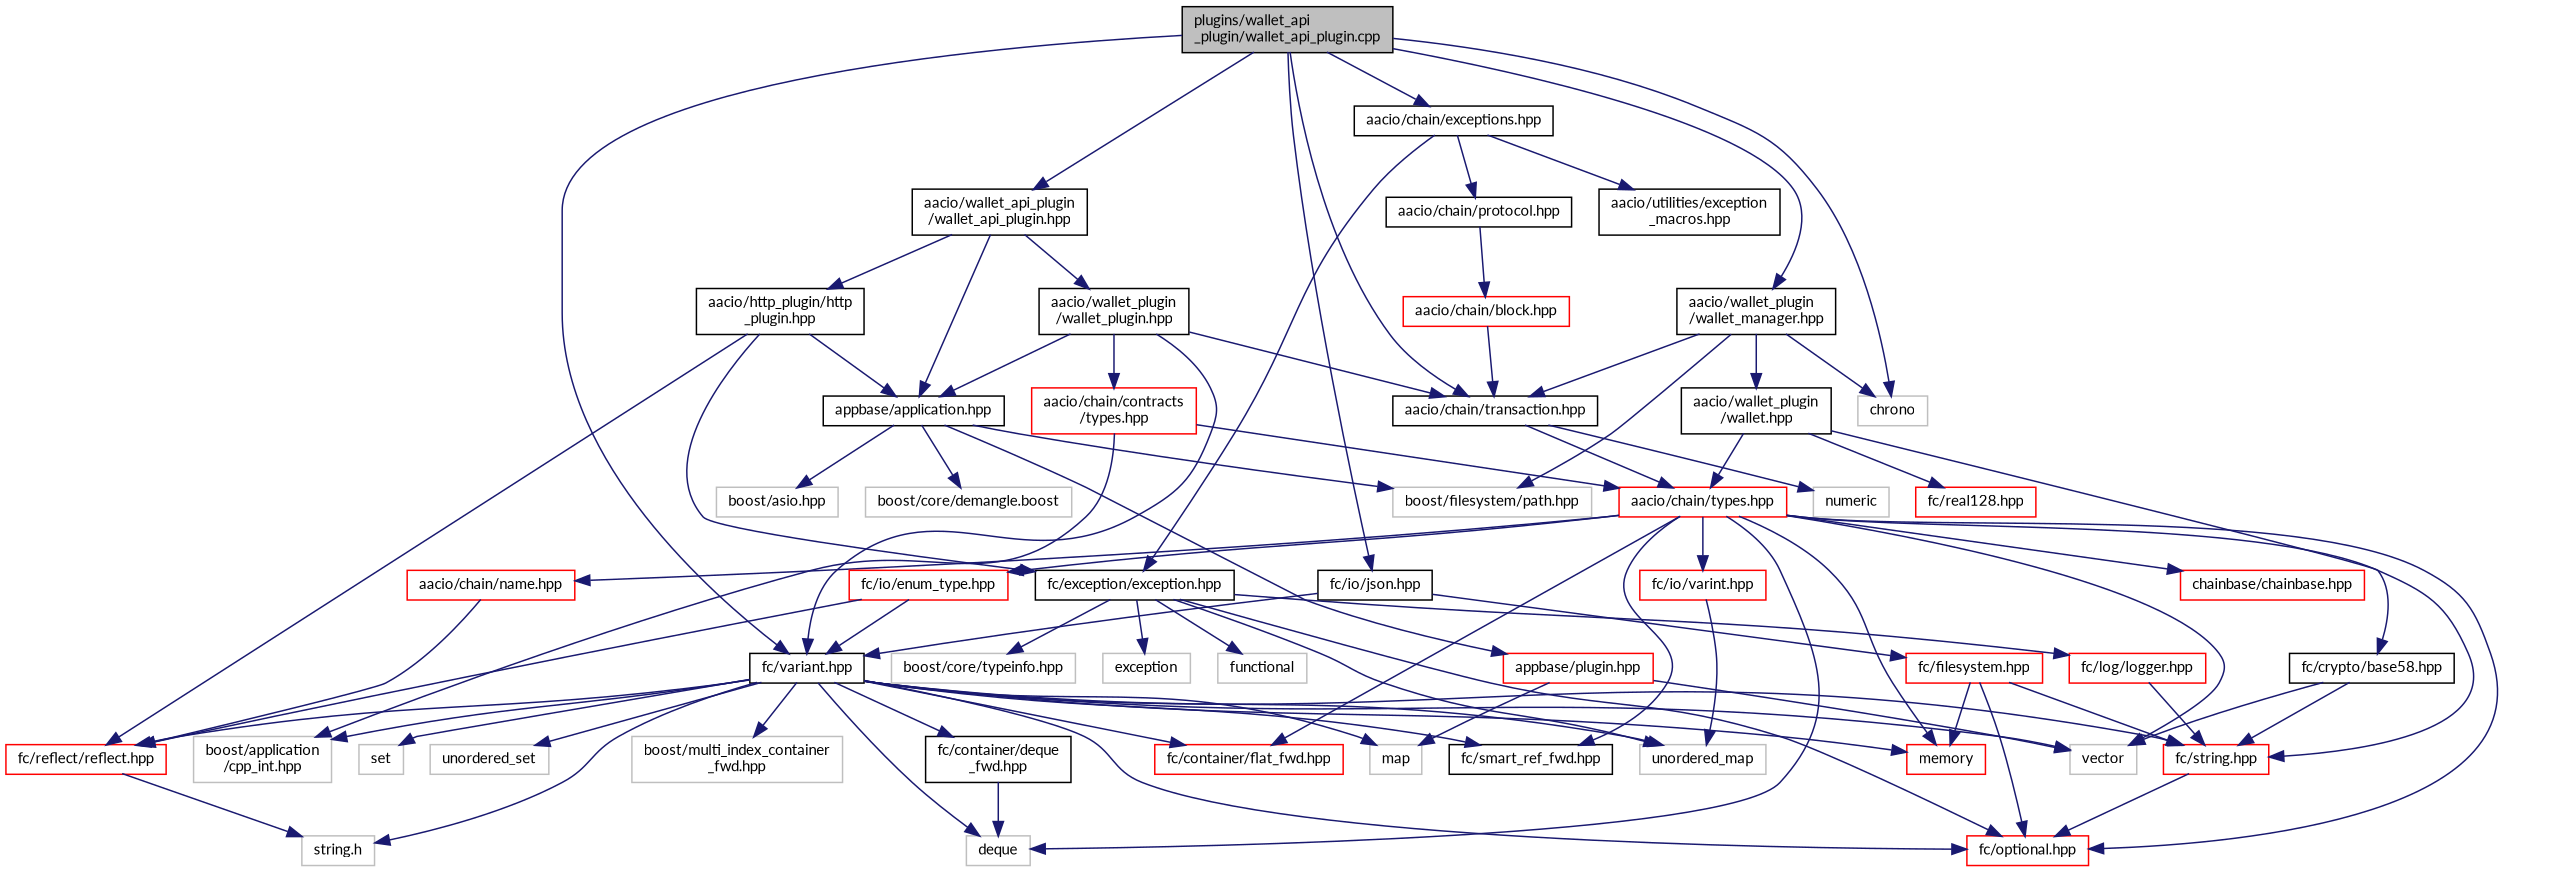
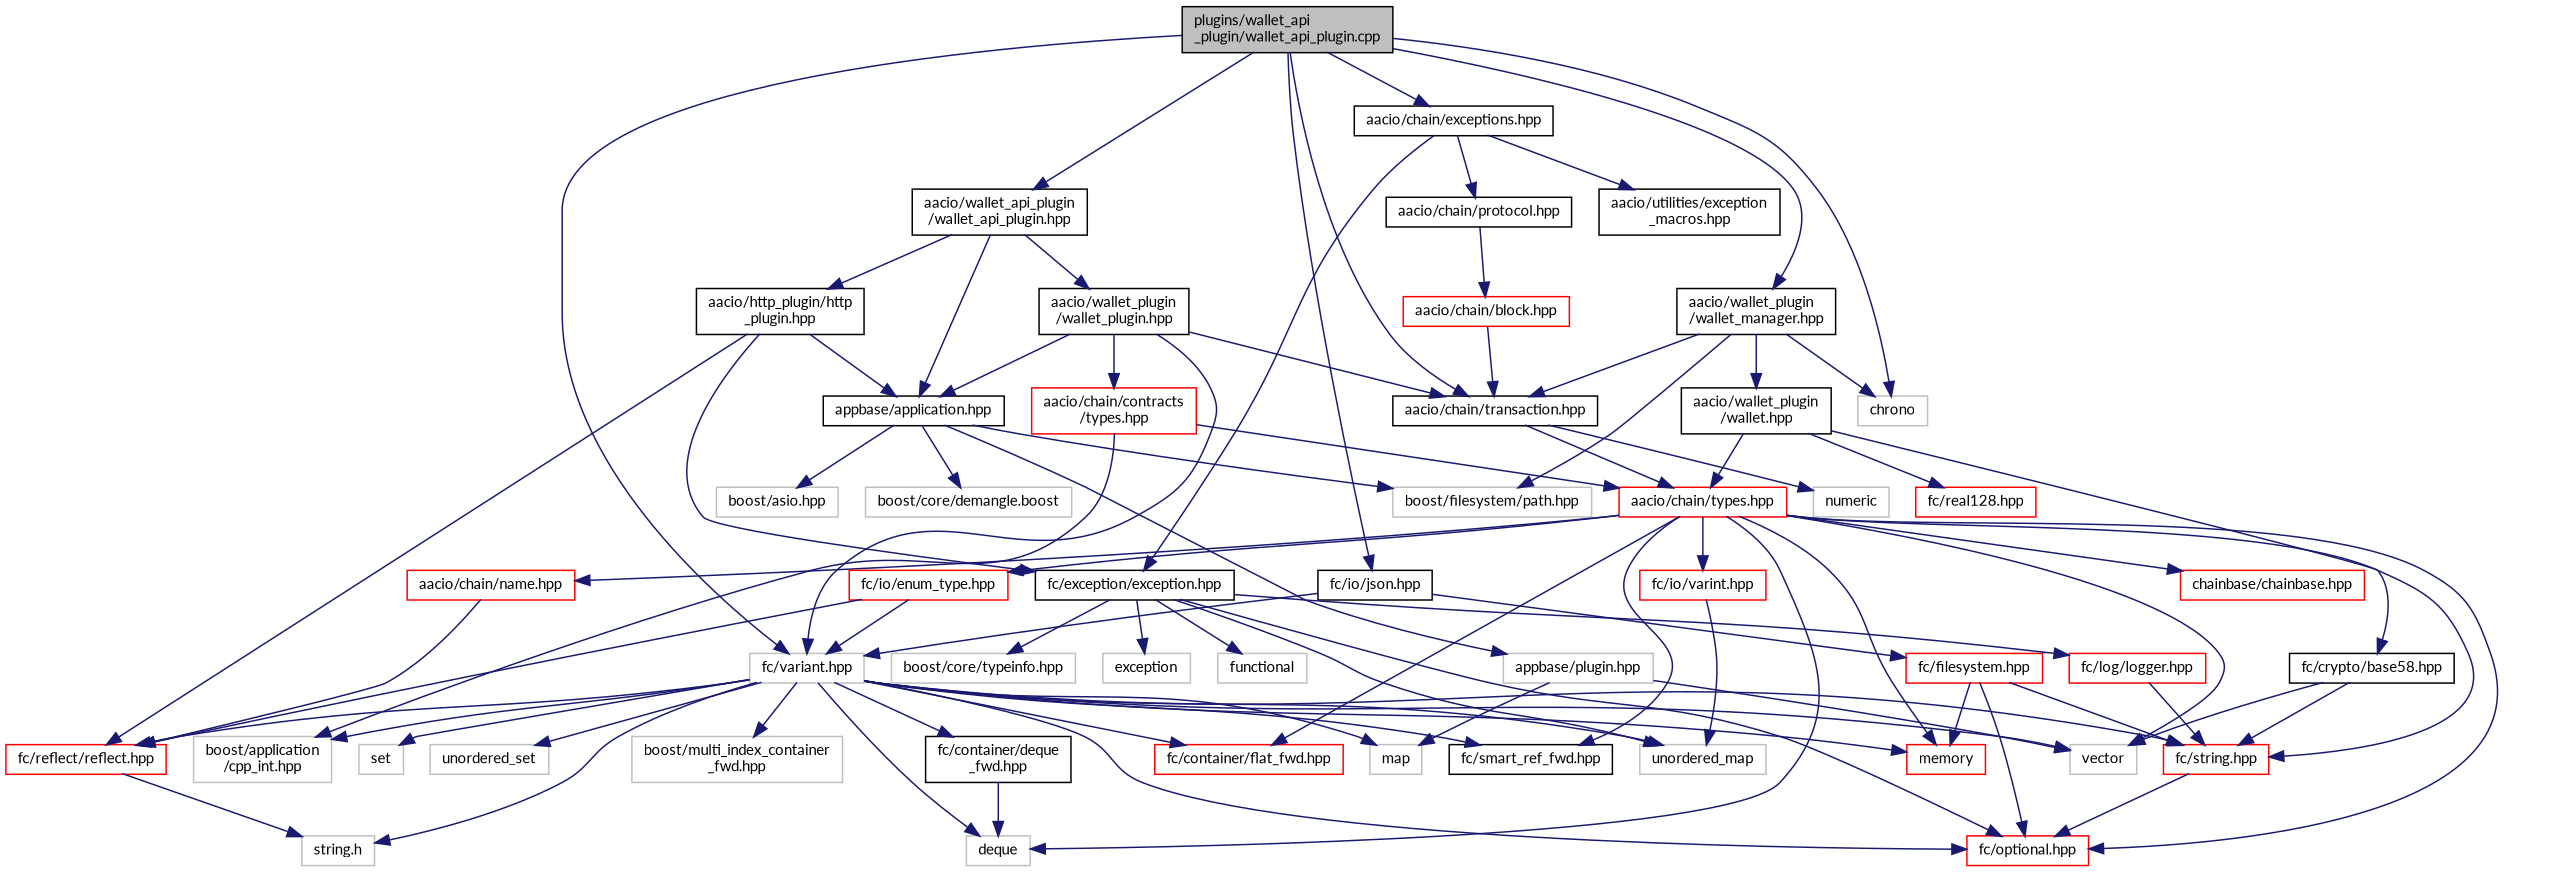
(807, 668) -> (807, 668)
(1578, 668) -> (1578, 668)
